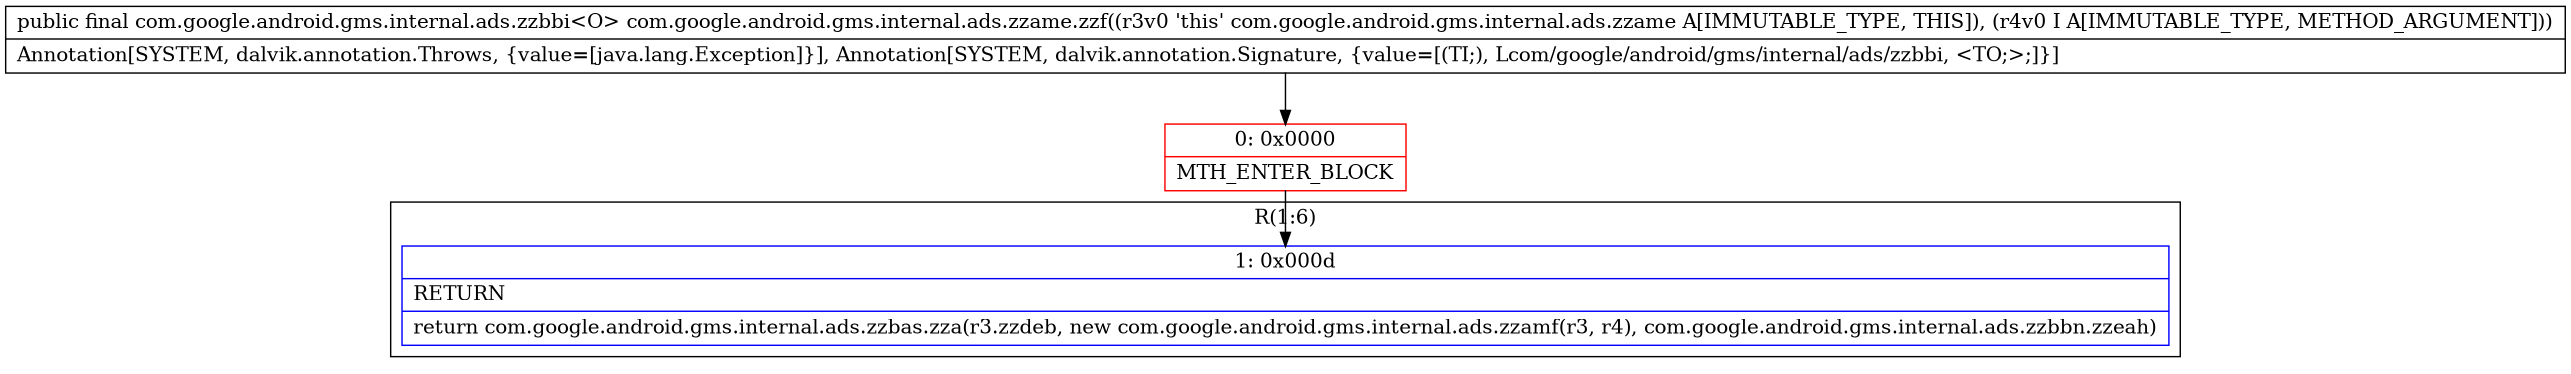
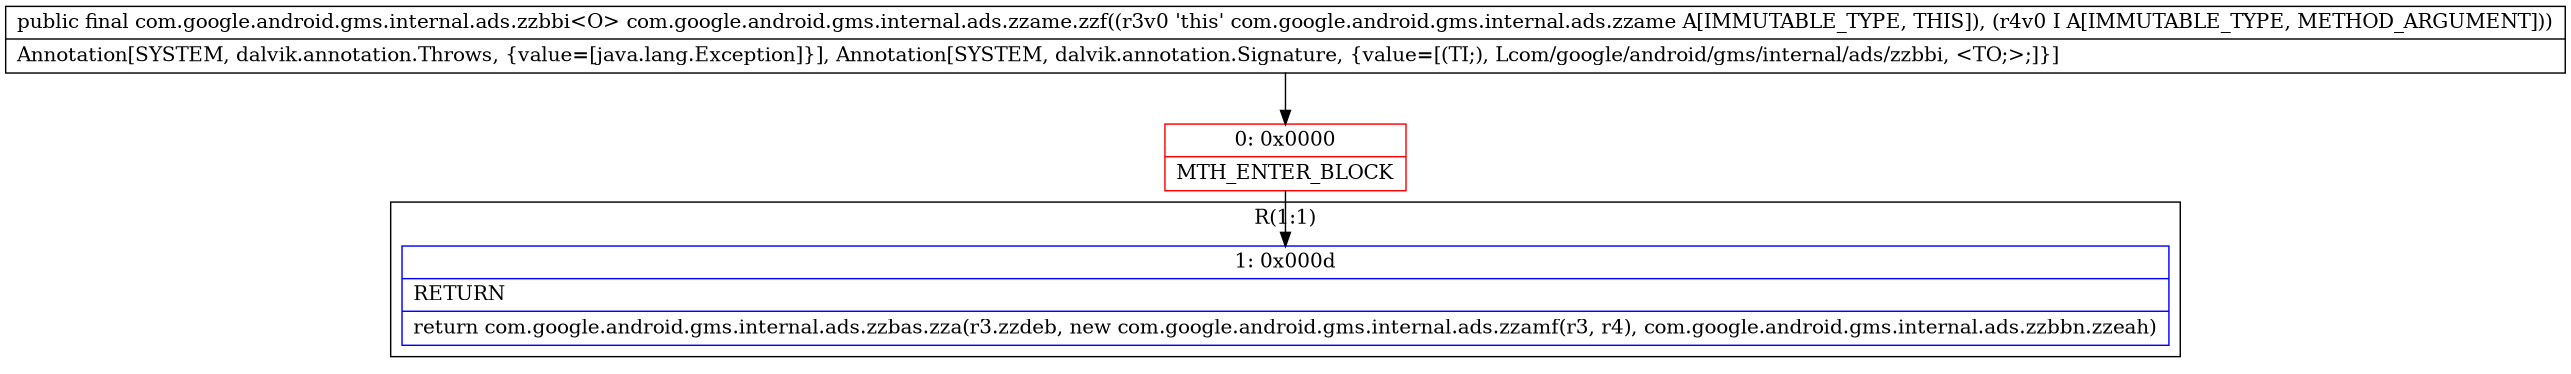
(1285, 218) -> (1285, 218)
